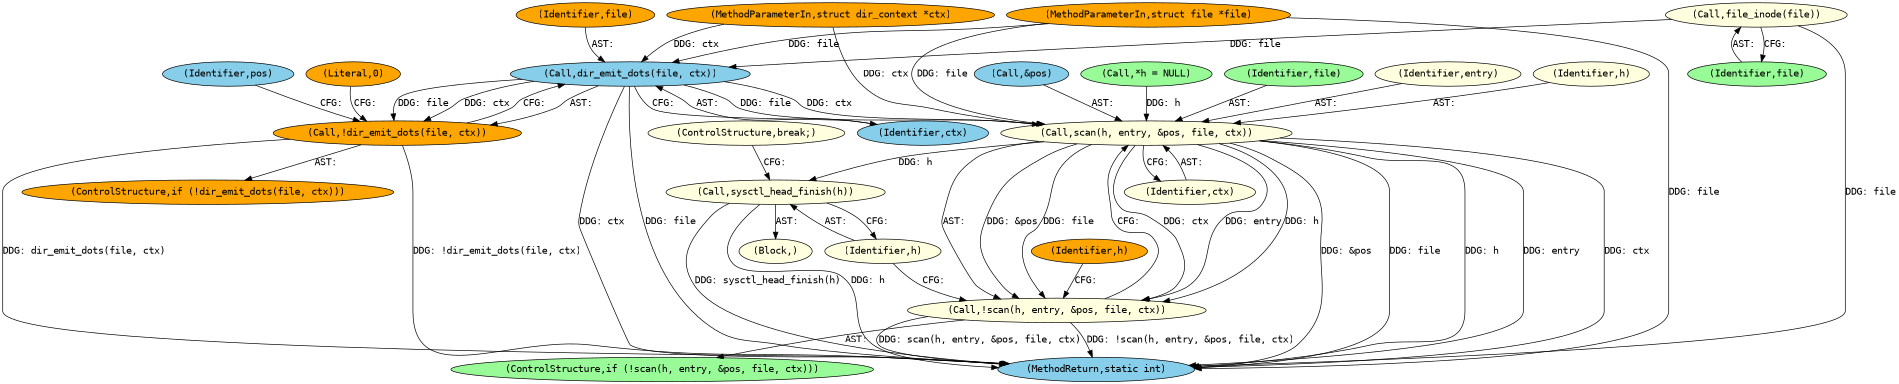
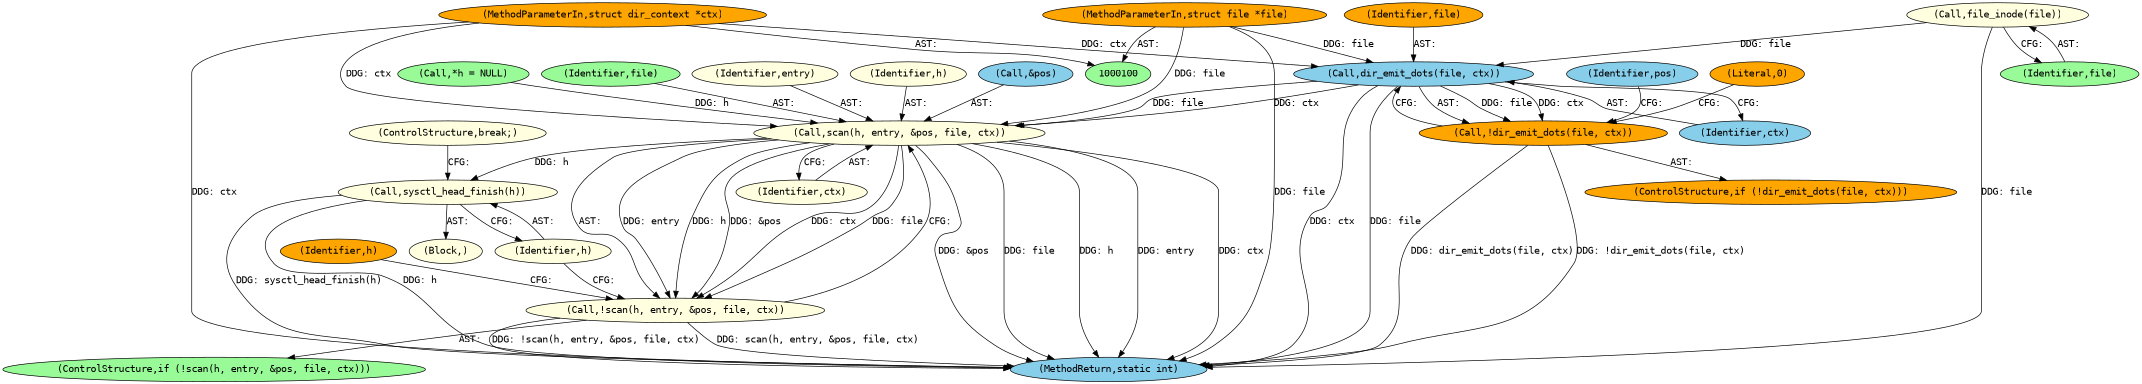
none -> (1118, 74)
none -> (300, 338)
